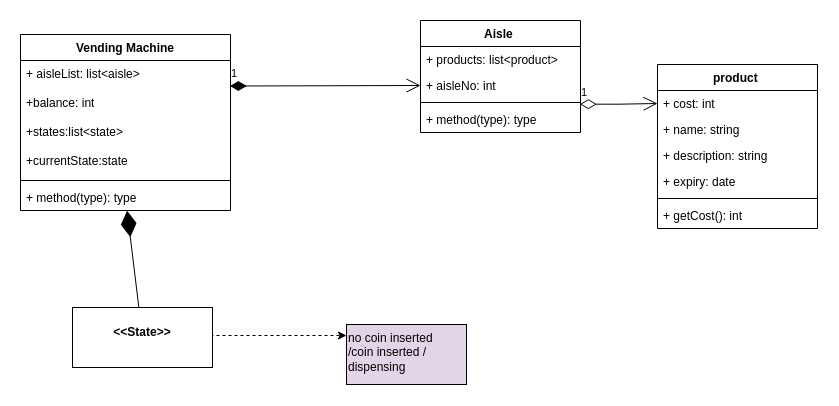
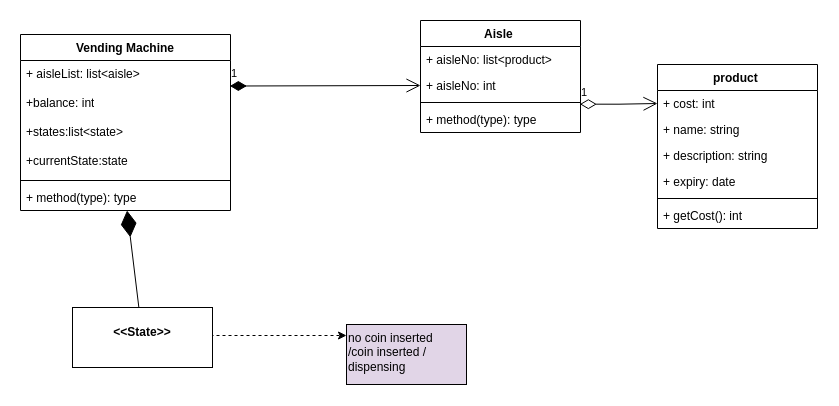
(502, 68) -> (496, 61)
